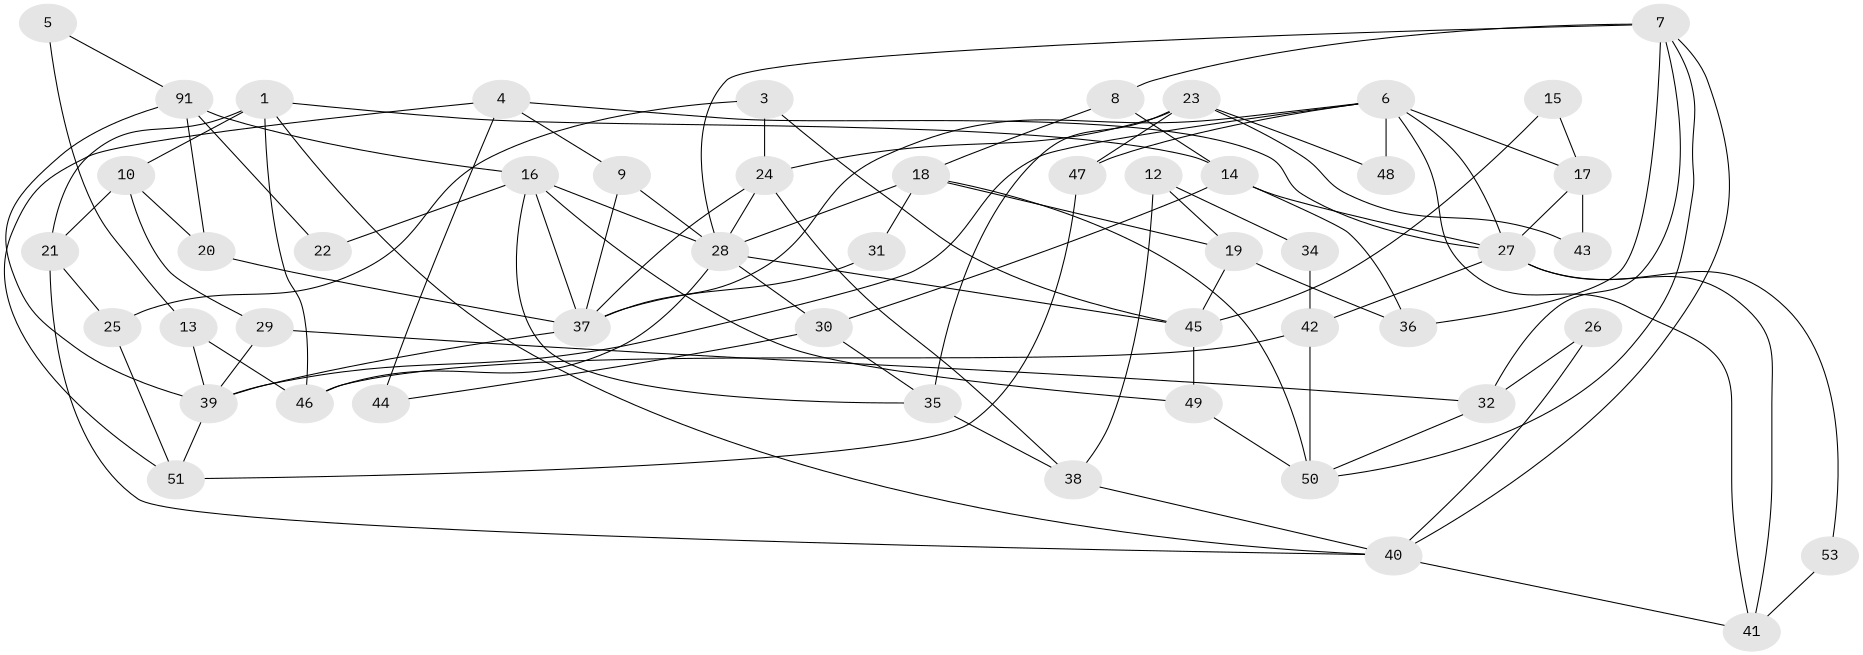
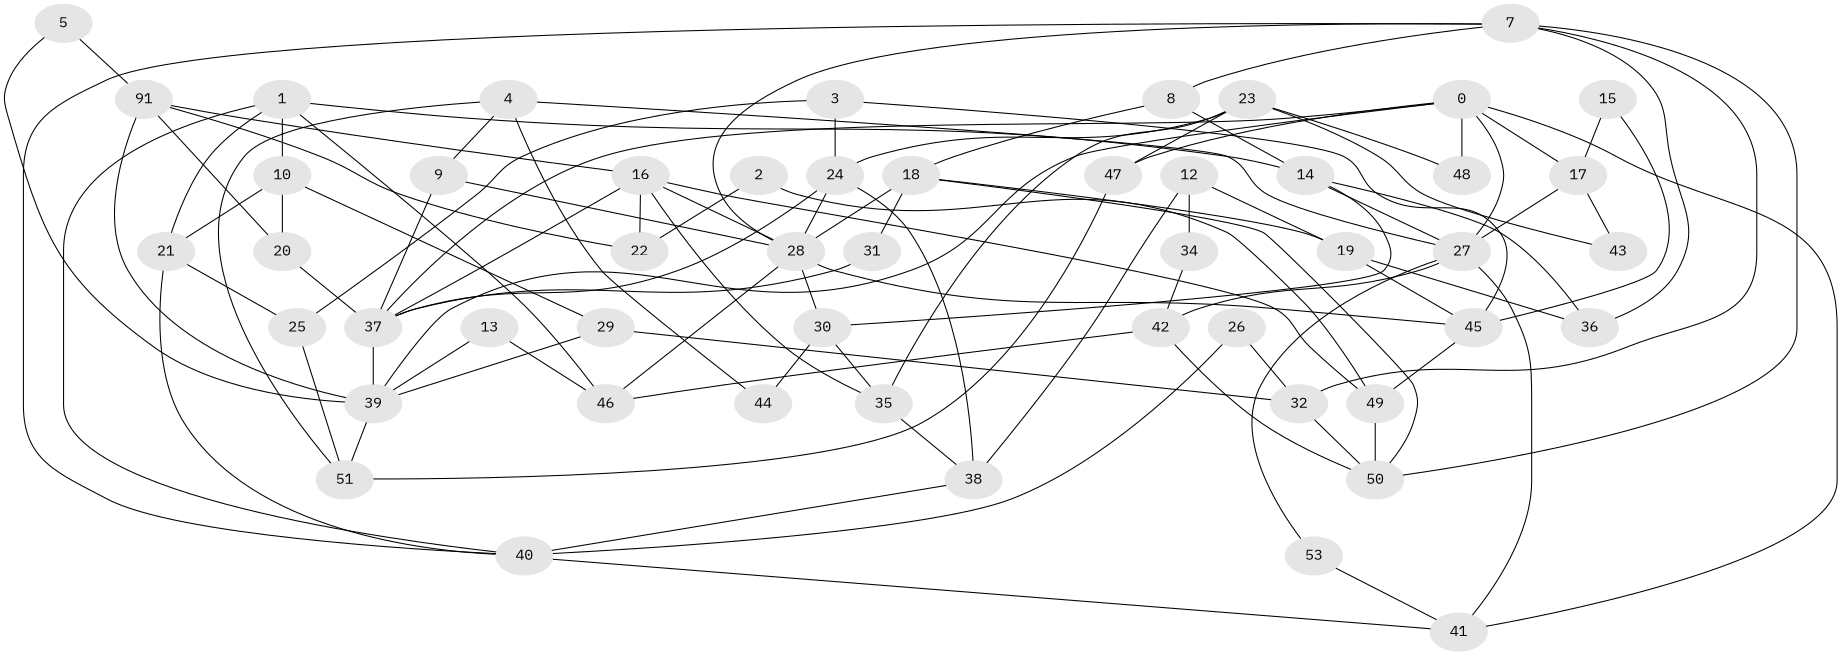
(1386, 99) -> (1462, 99)
none -> (759, 175)
(86, 189) -> (89, 291)
